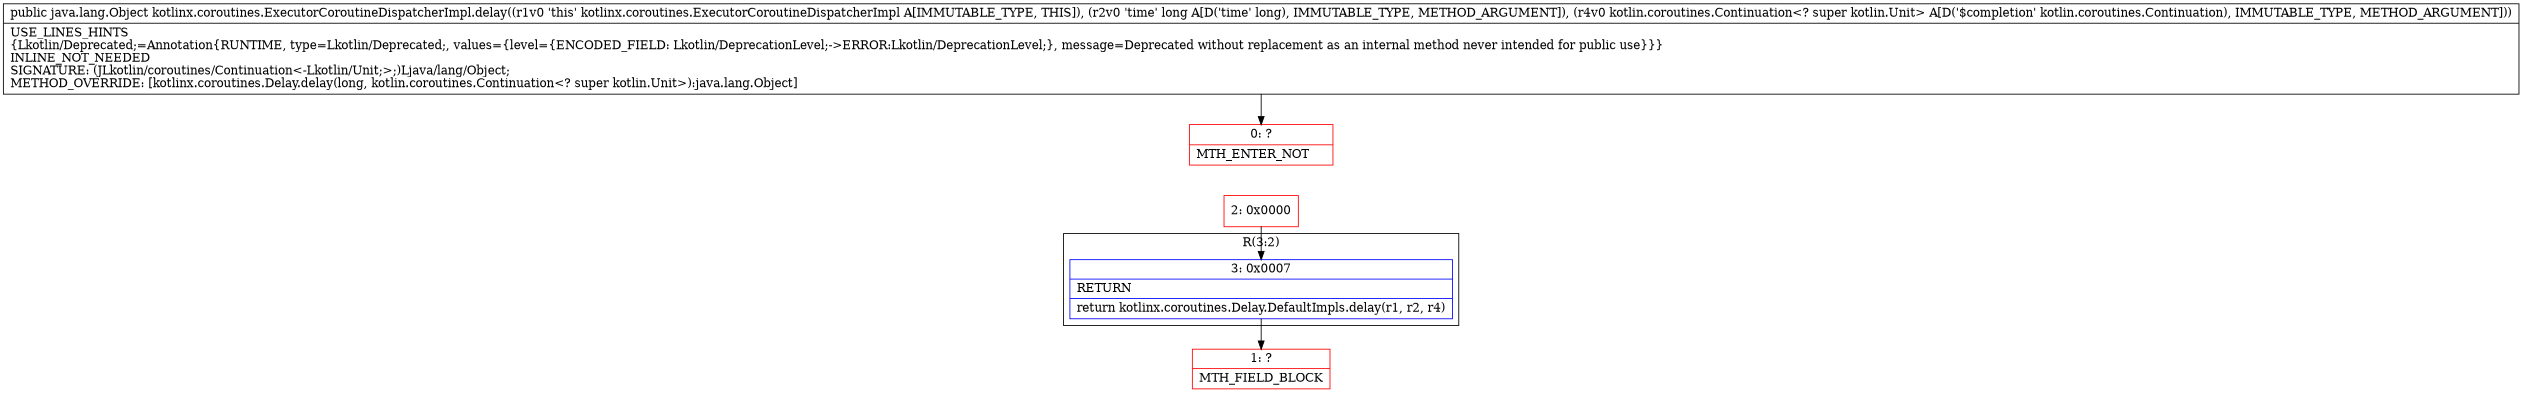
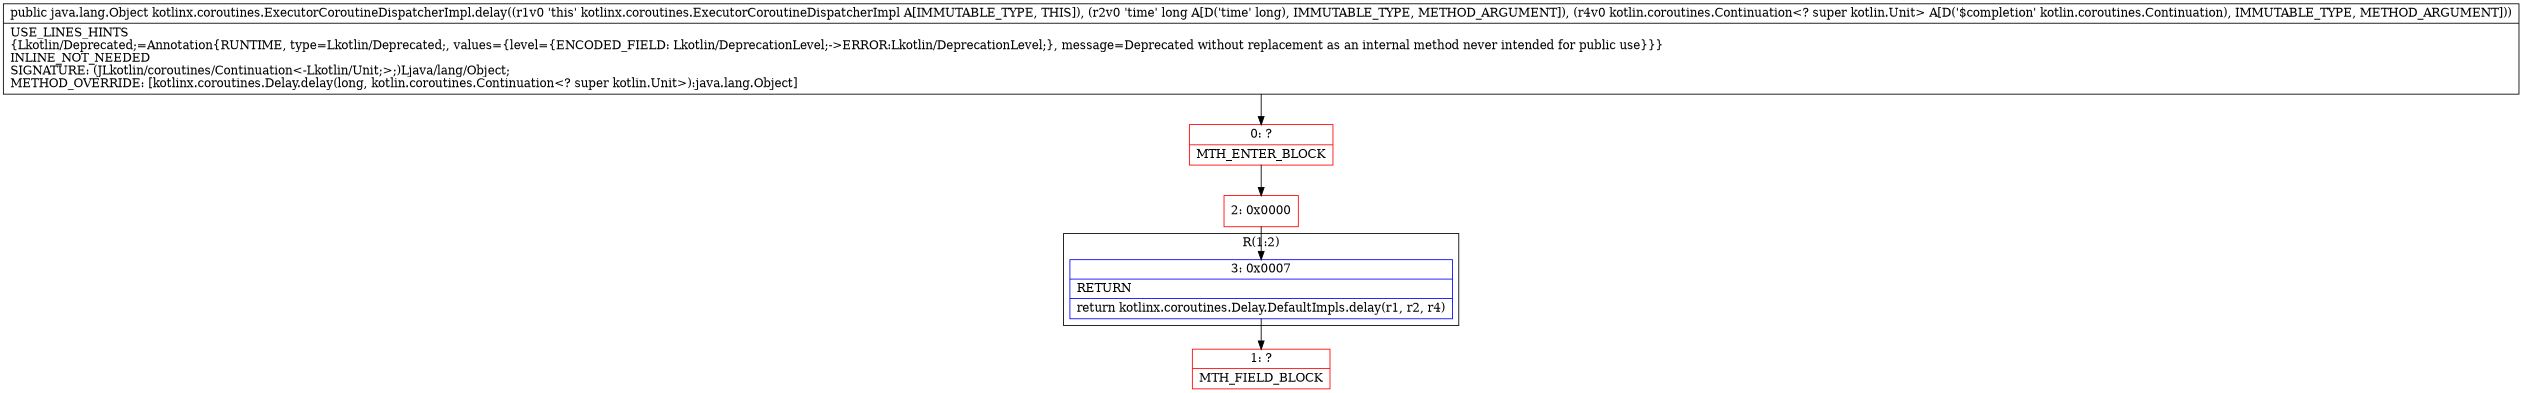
(1253, 155) -> (1261, 155)
none -> (1261, 176)
(1261, 243) -> (1261, 243)
